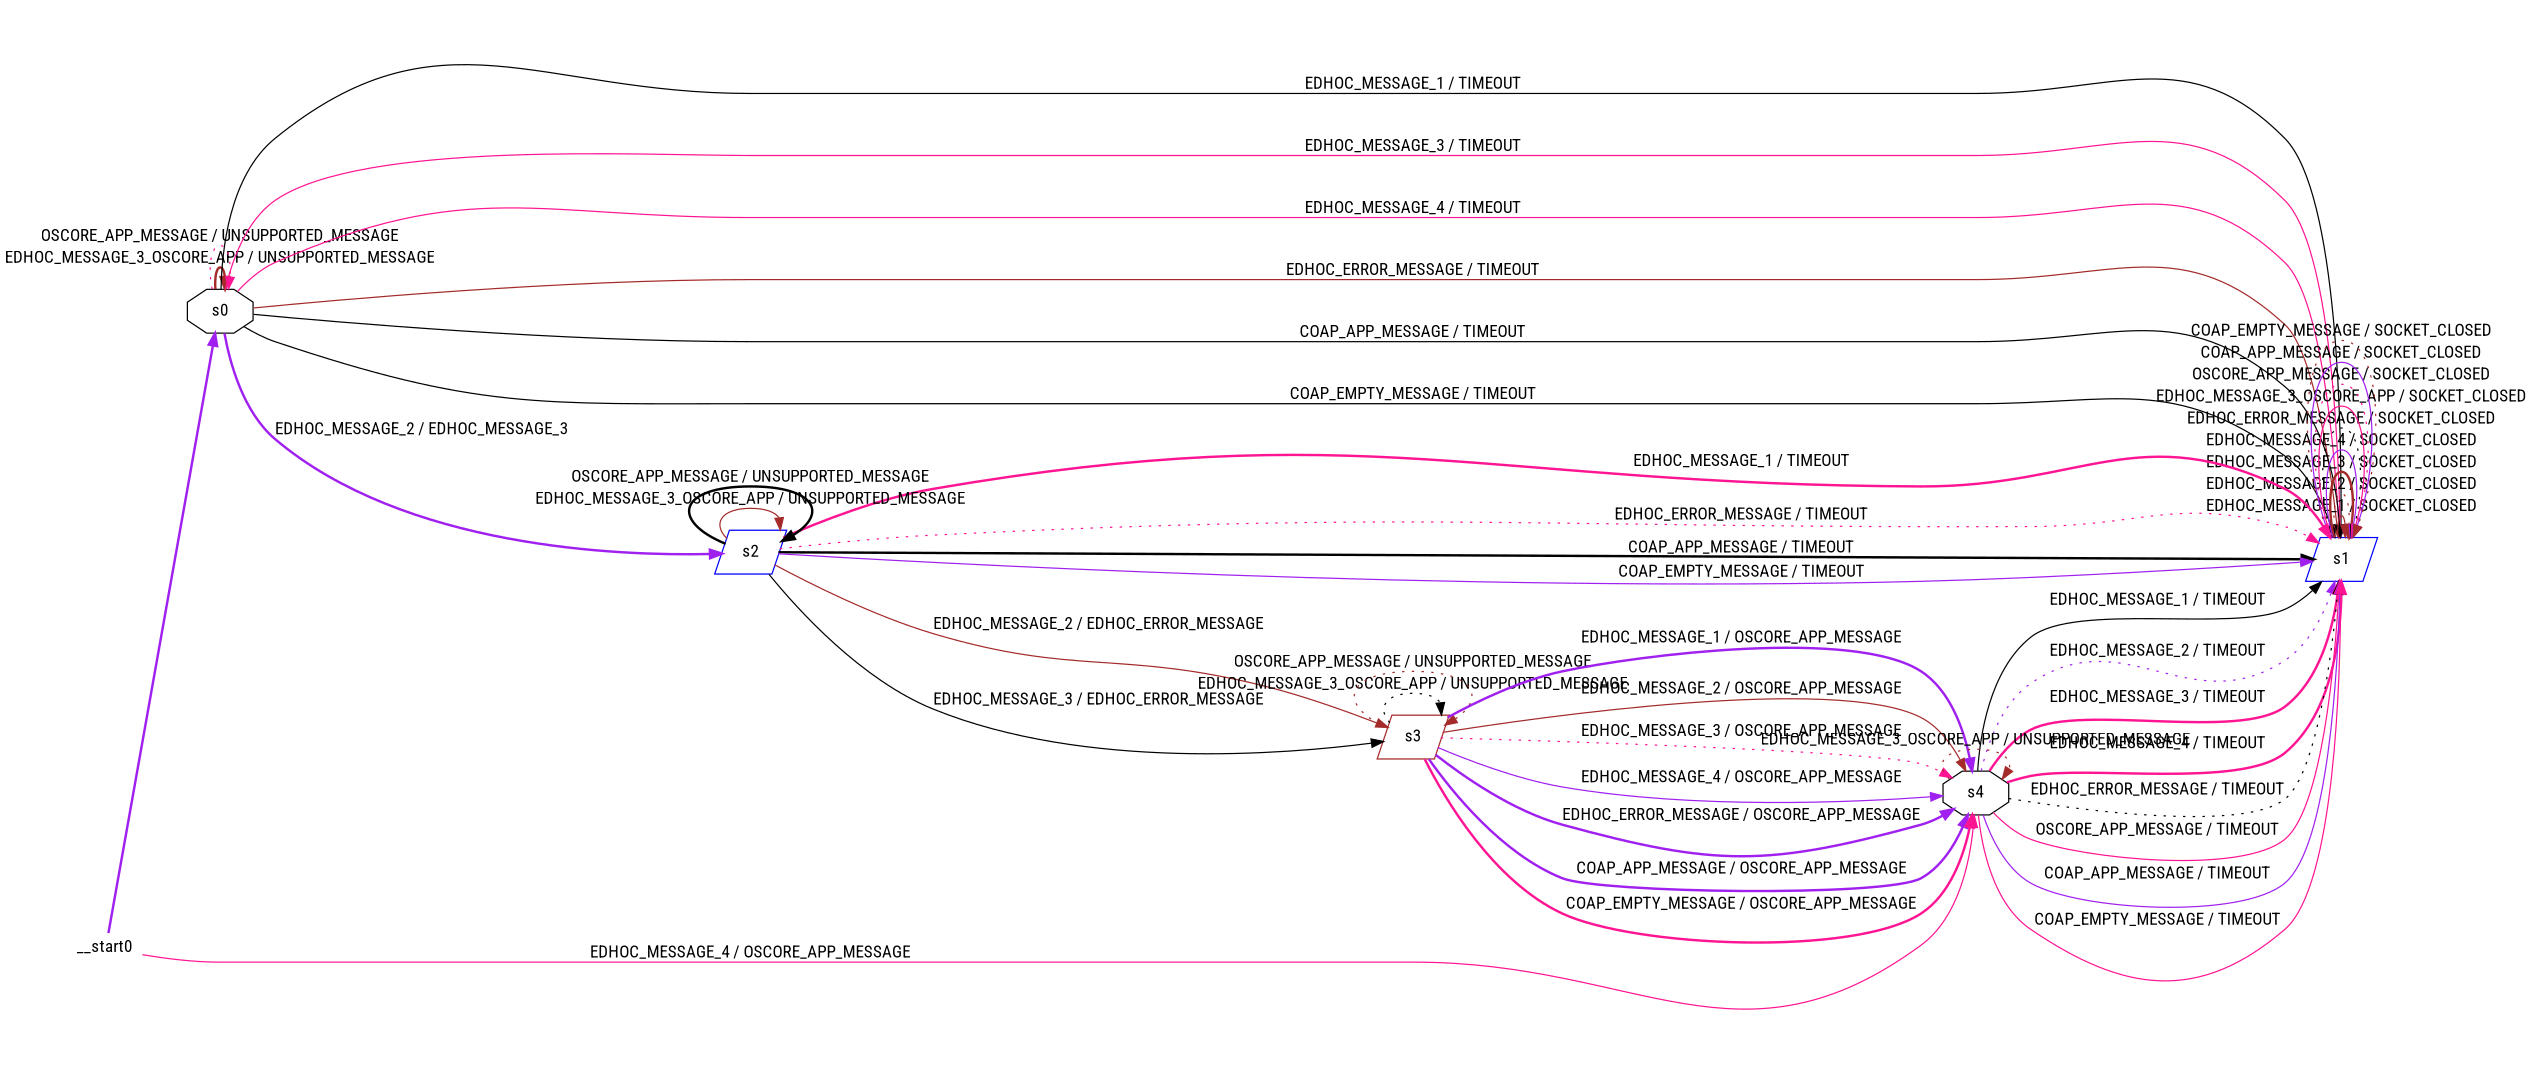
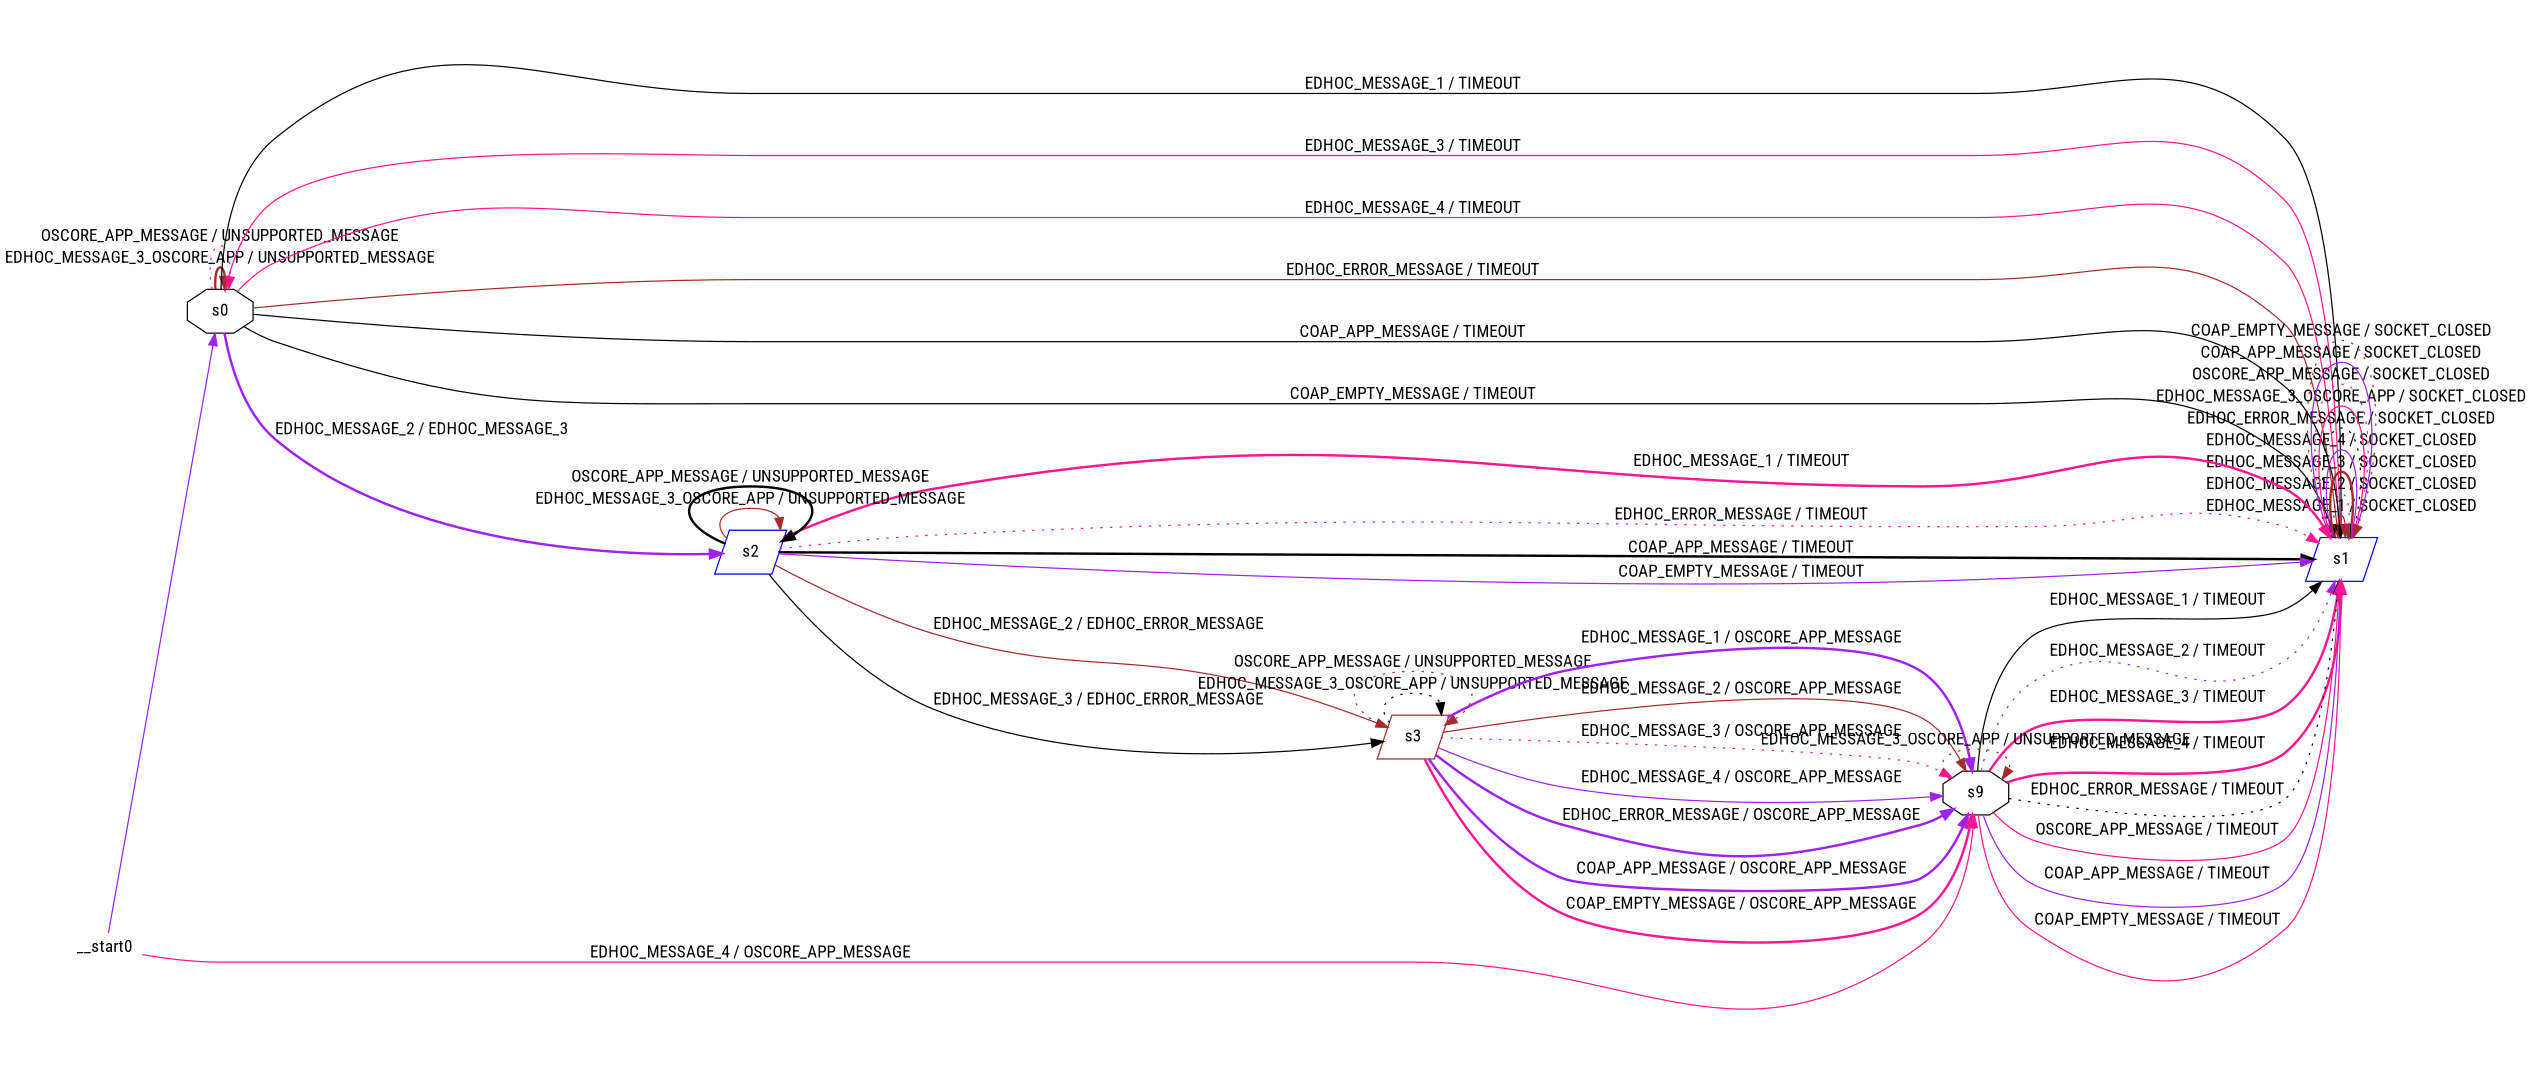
(161, 639) -> (161, 639)
(1976, 793) -> (1976, 793)
